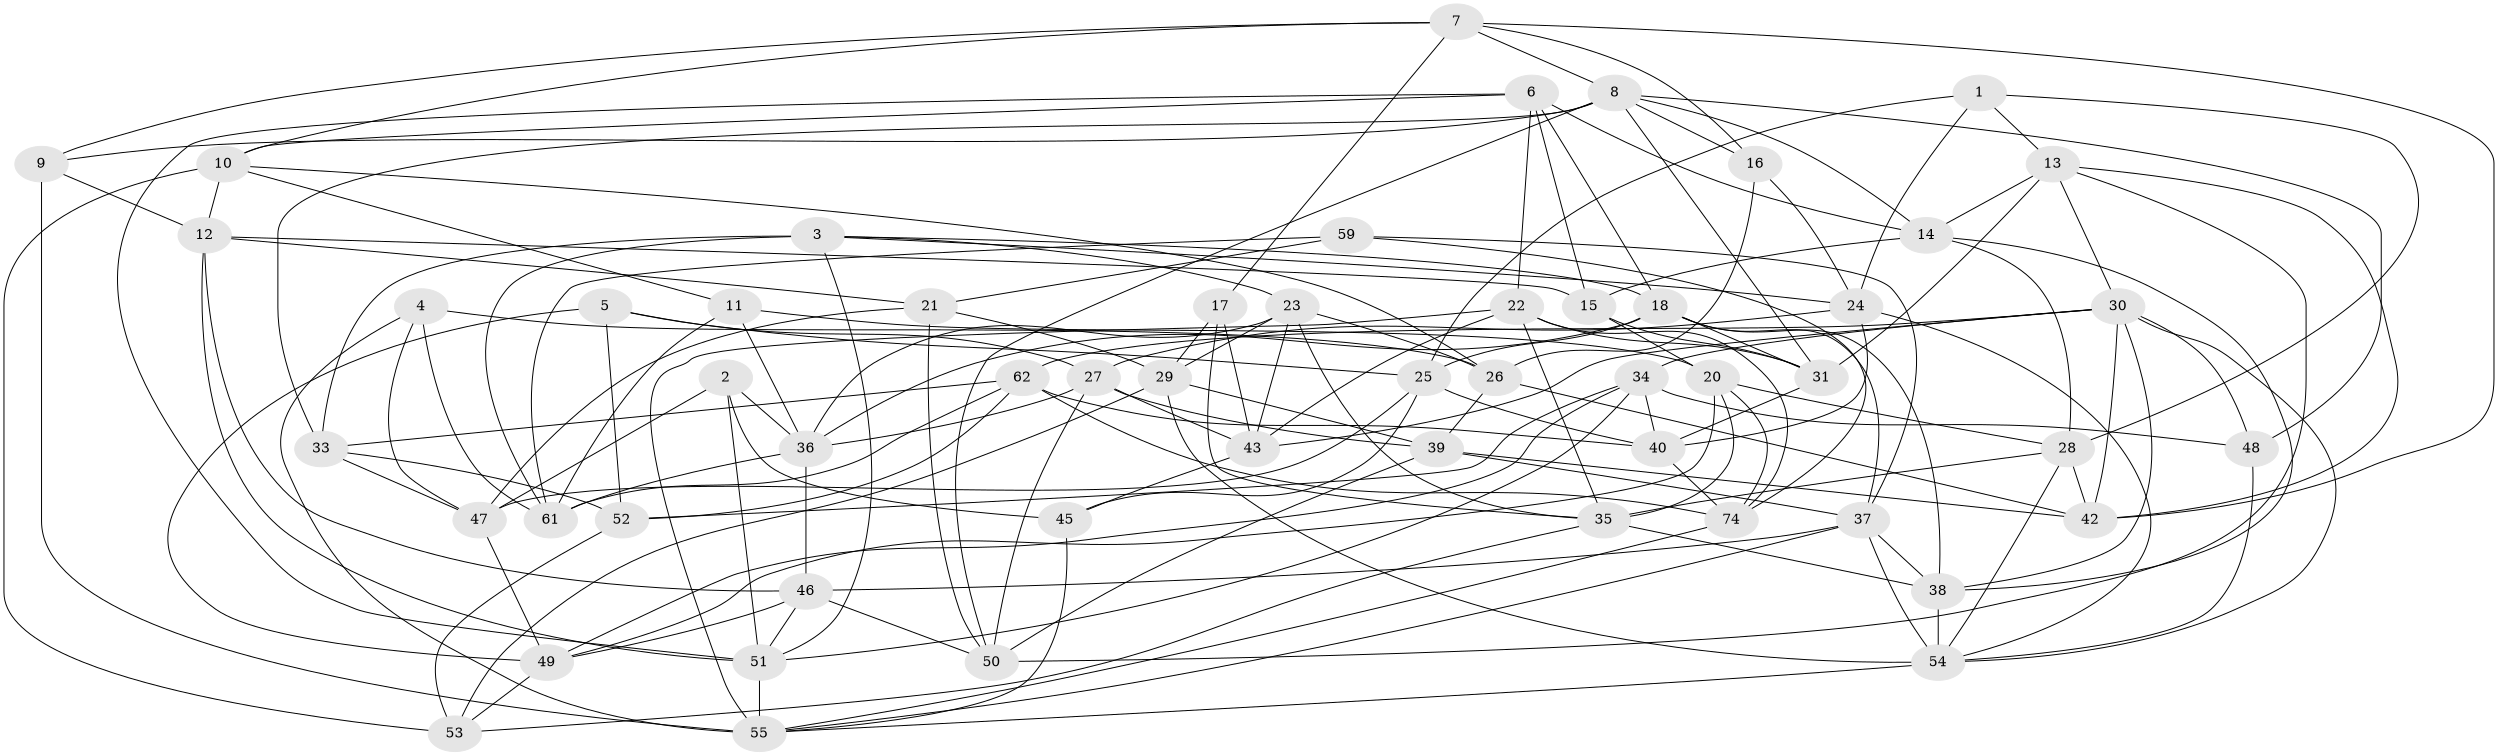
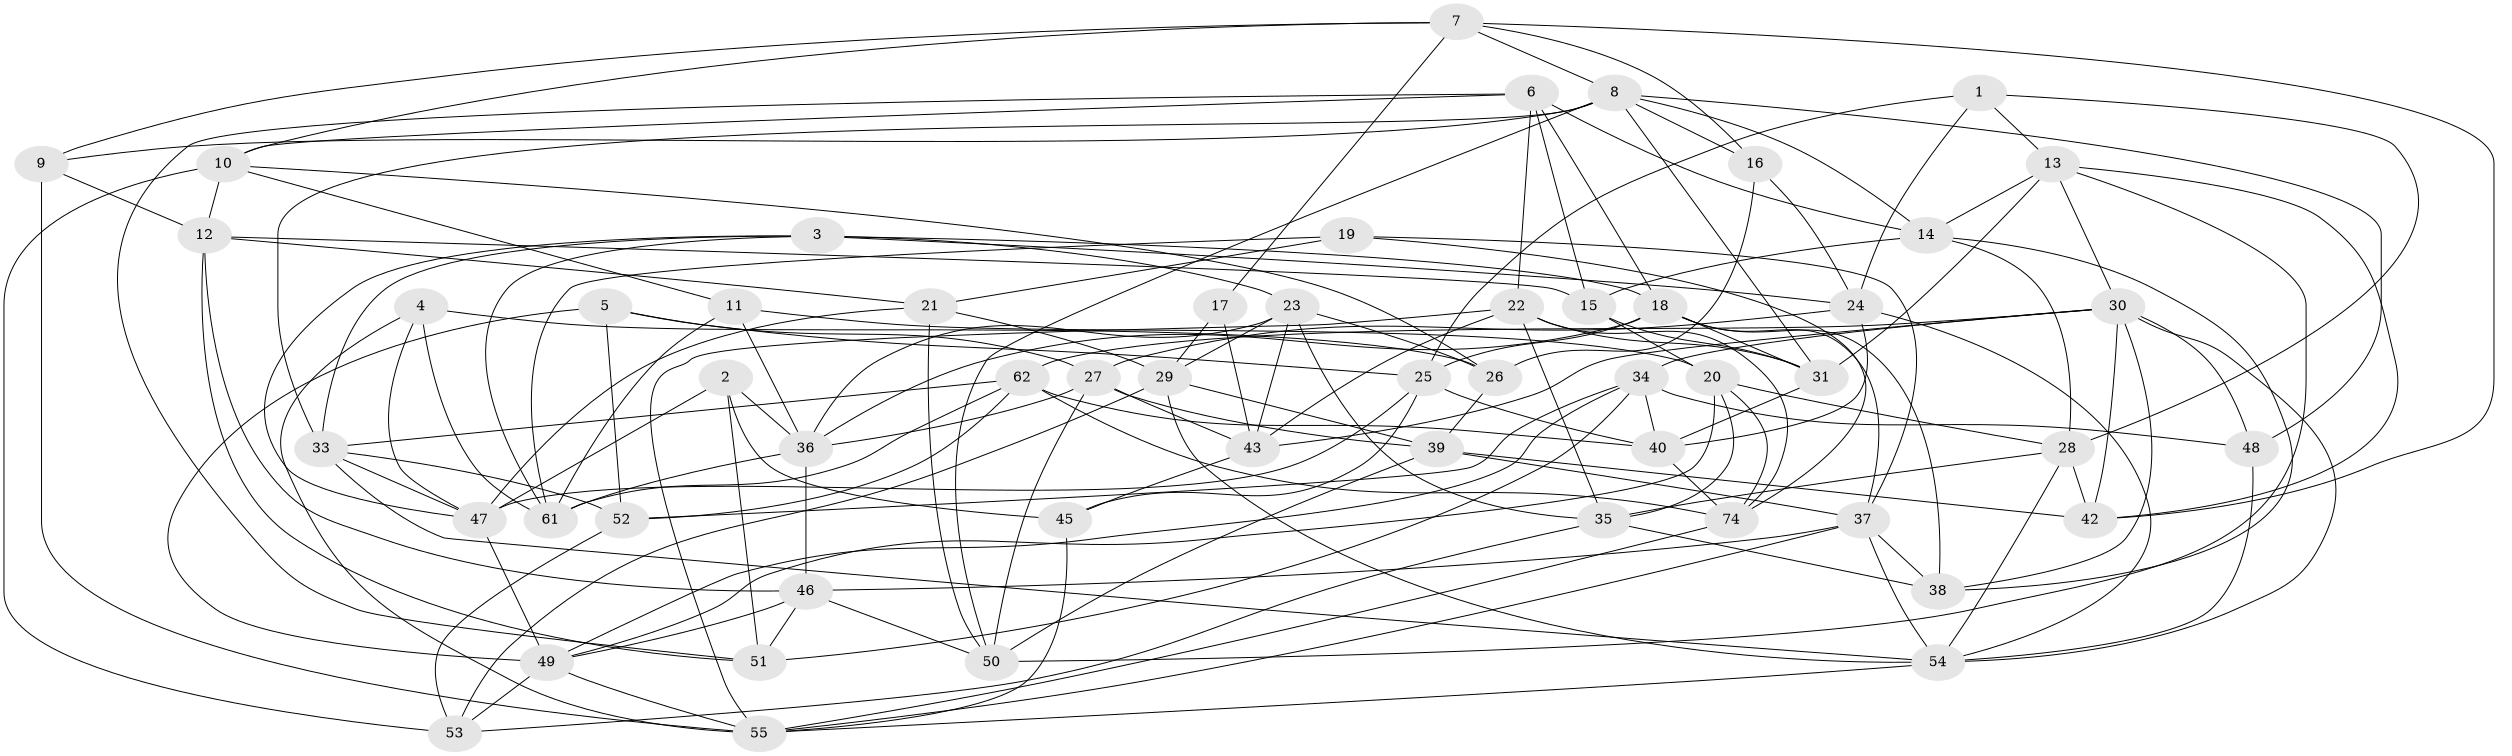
(1347, 235) -> (1347, 235)
(1793, 449) -> none
(871, 468) -> (376, 278)
(1336, 495) -> none
(1938, 627) -> (1112, 597)
(759, 698) -> (651, 702)
